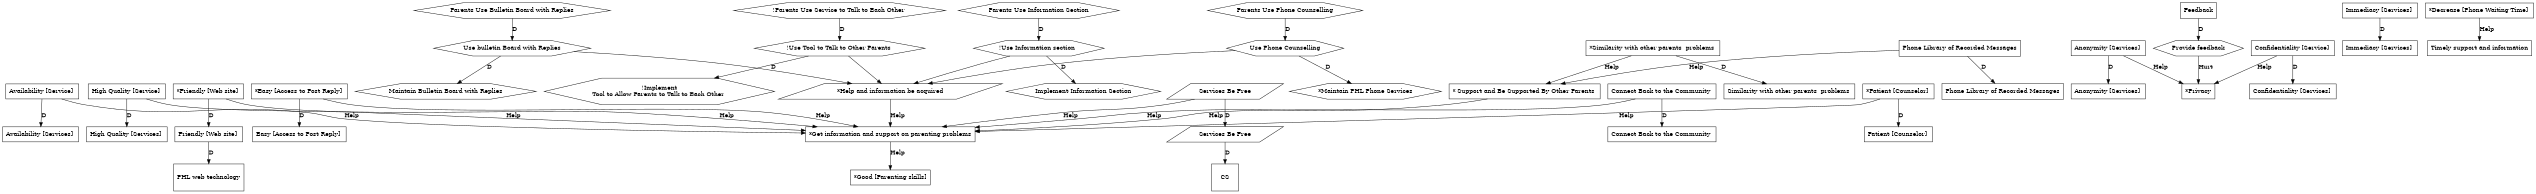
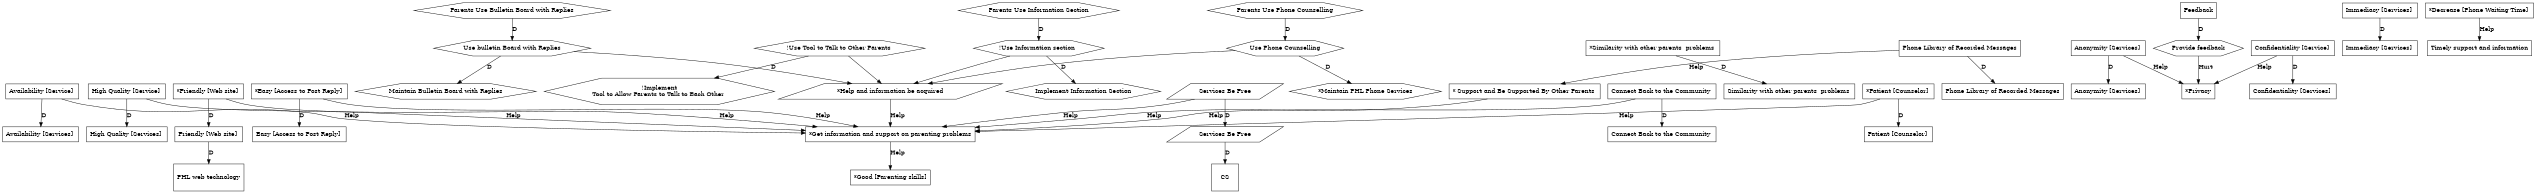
(840, 11) -> none
(1591, 69) -> none
